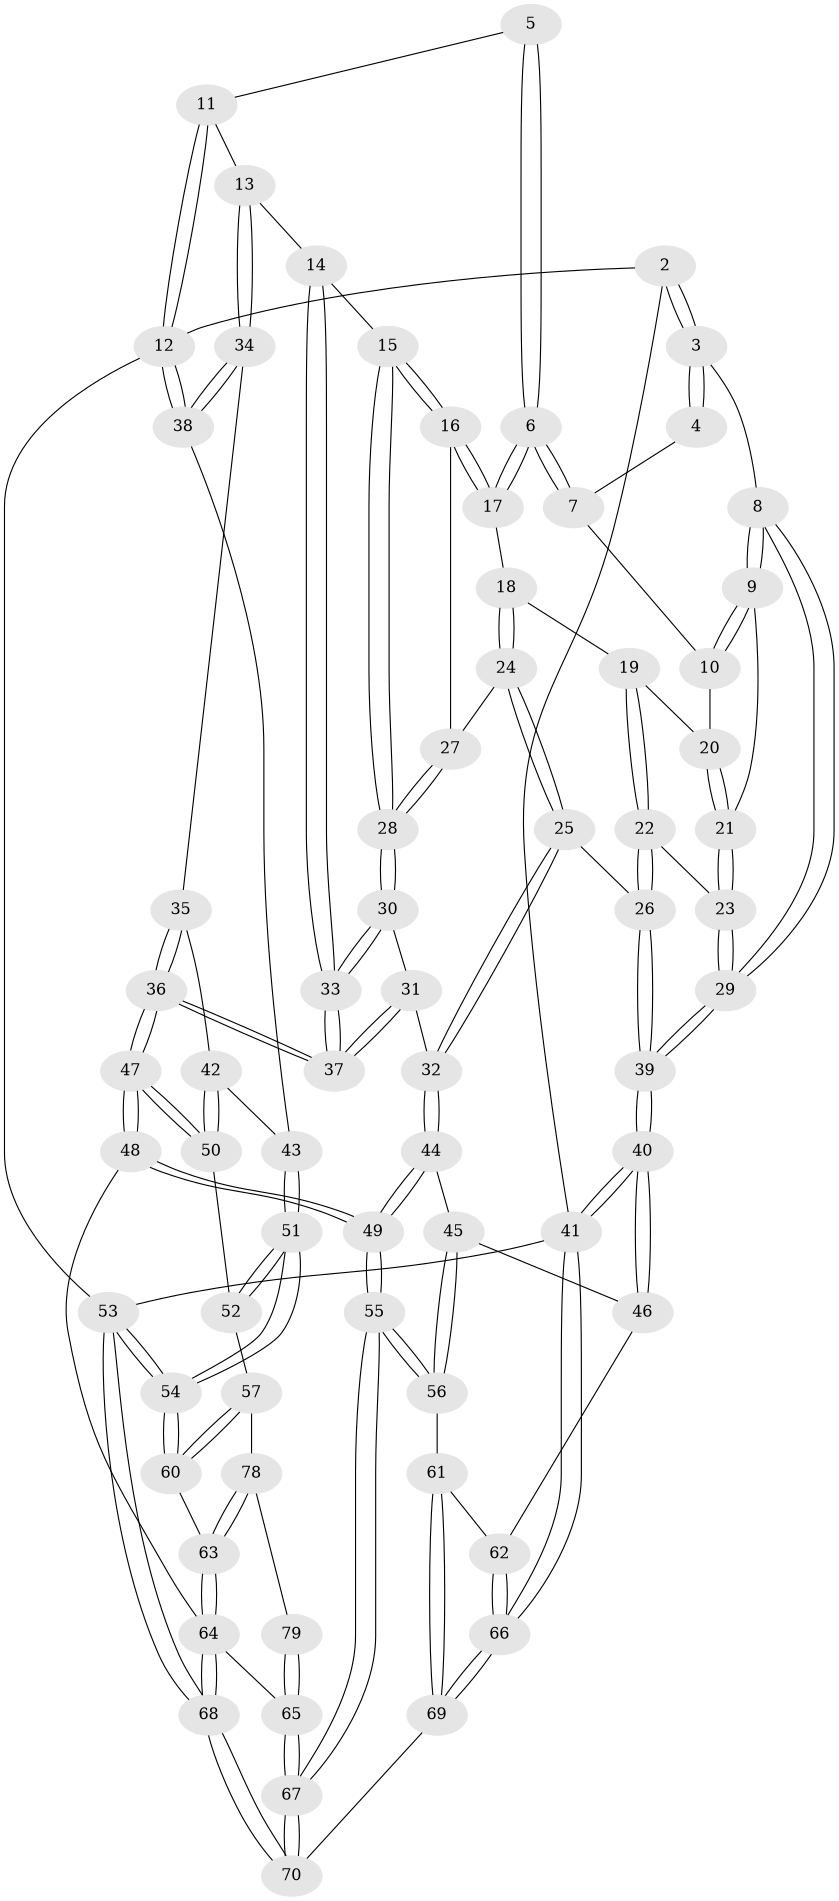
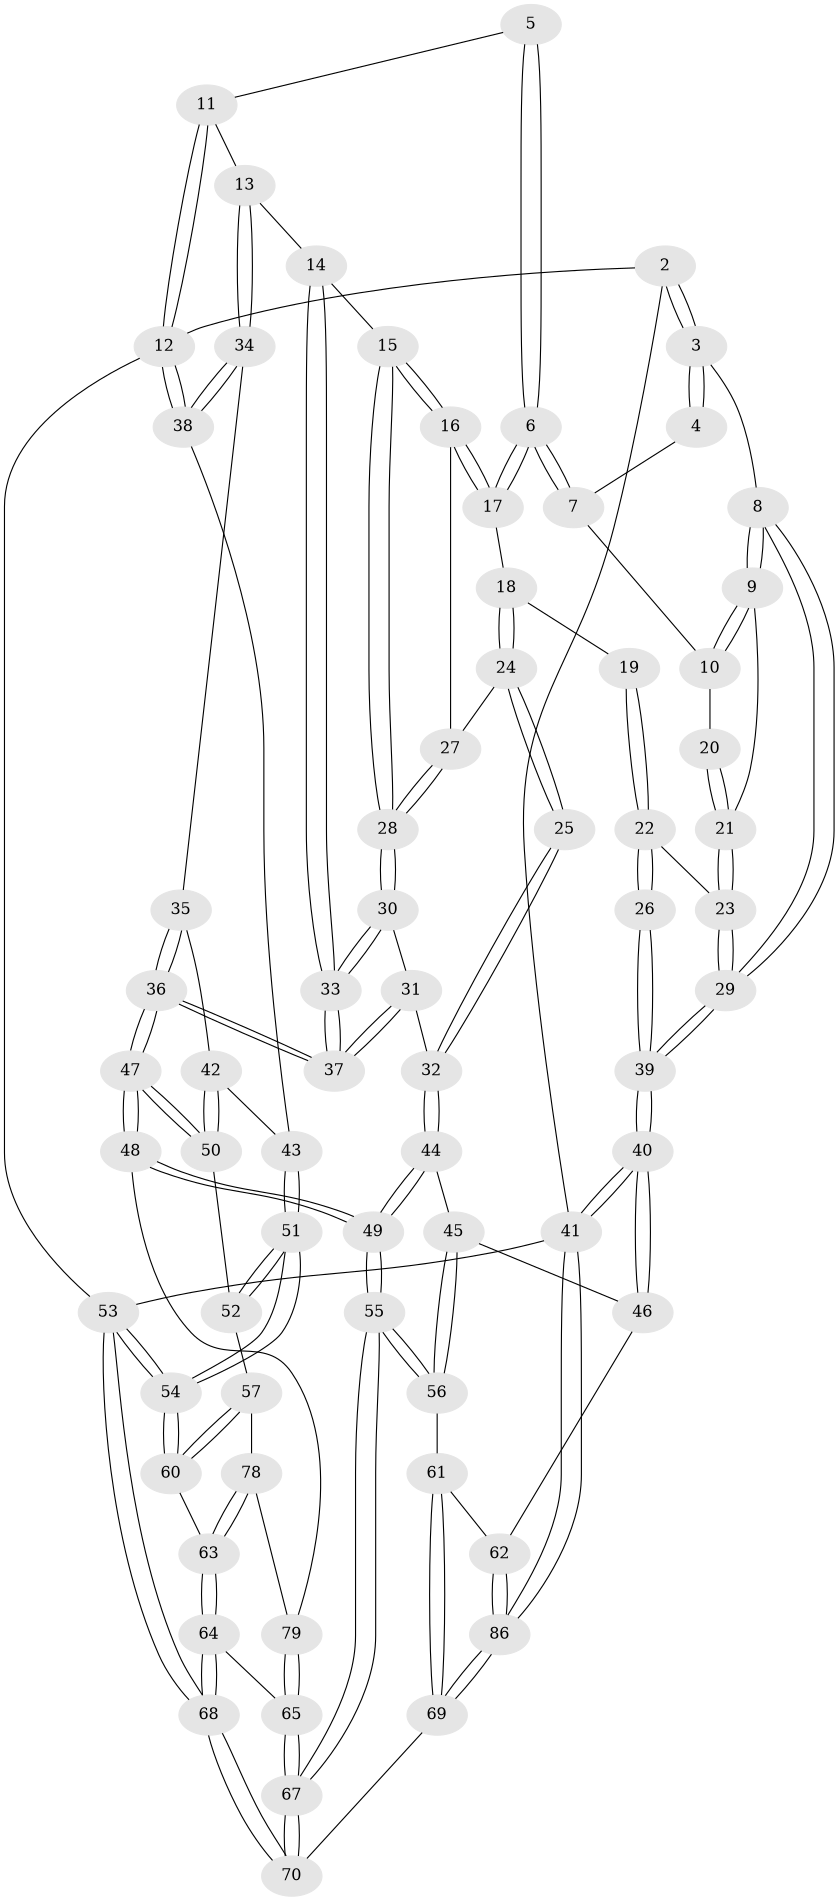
(670, 709) -> none
(605, 870) -> none
(84, 1401) -> (279, 1360)
(500, 1635) -> (500, 1635)
